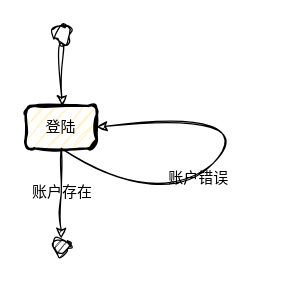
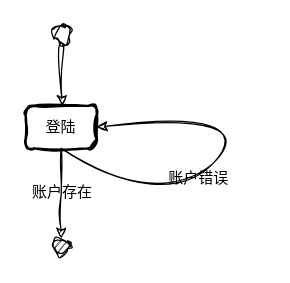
(61, 127) -> (61, 127)
